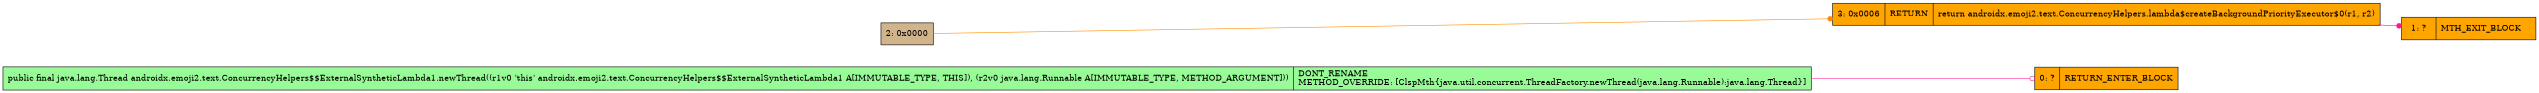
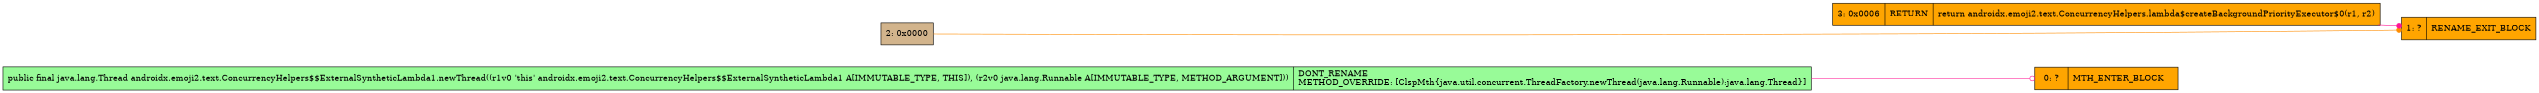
(1381, 26) -> (1665, 35)
(2481, 28) -> (2481, 28)
(2119, 78) -> (2119, 78)
